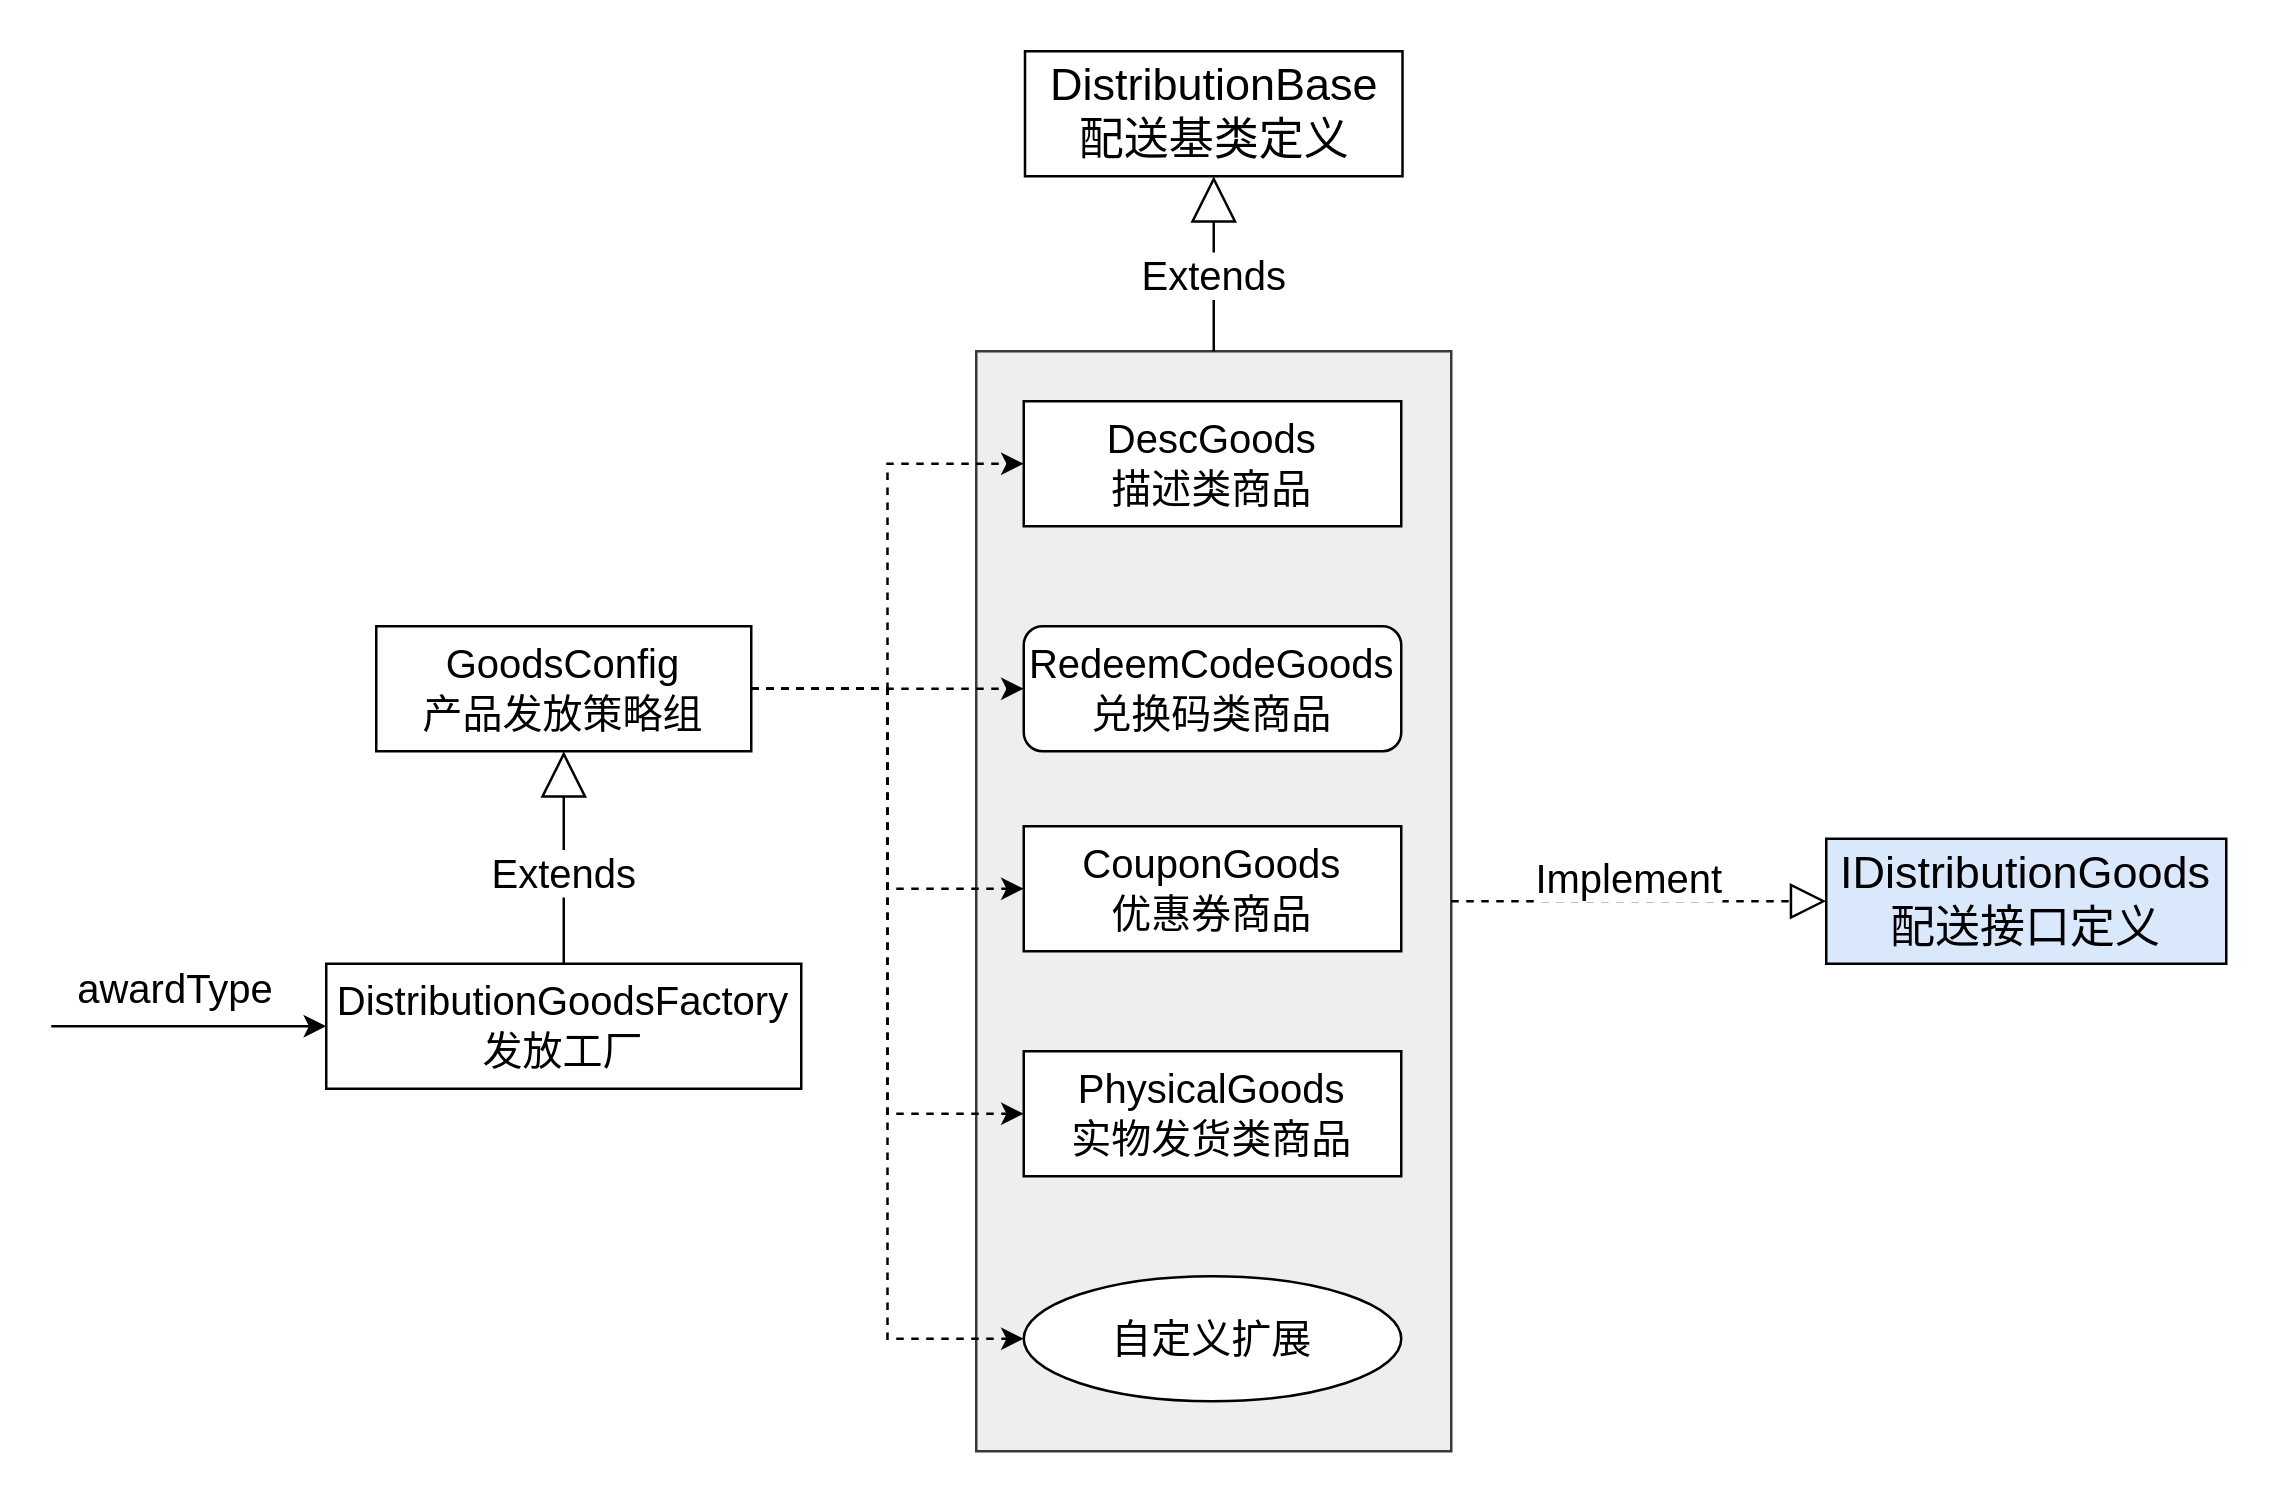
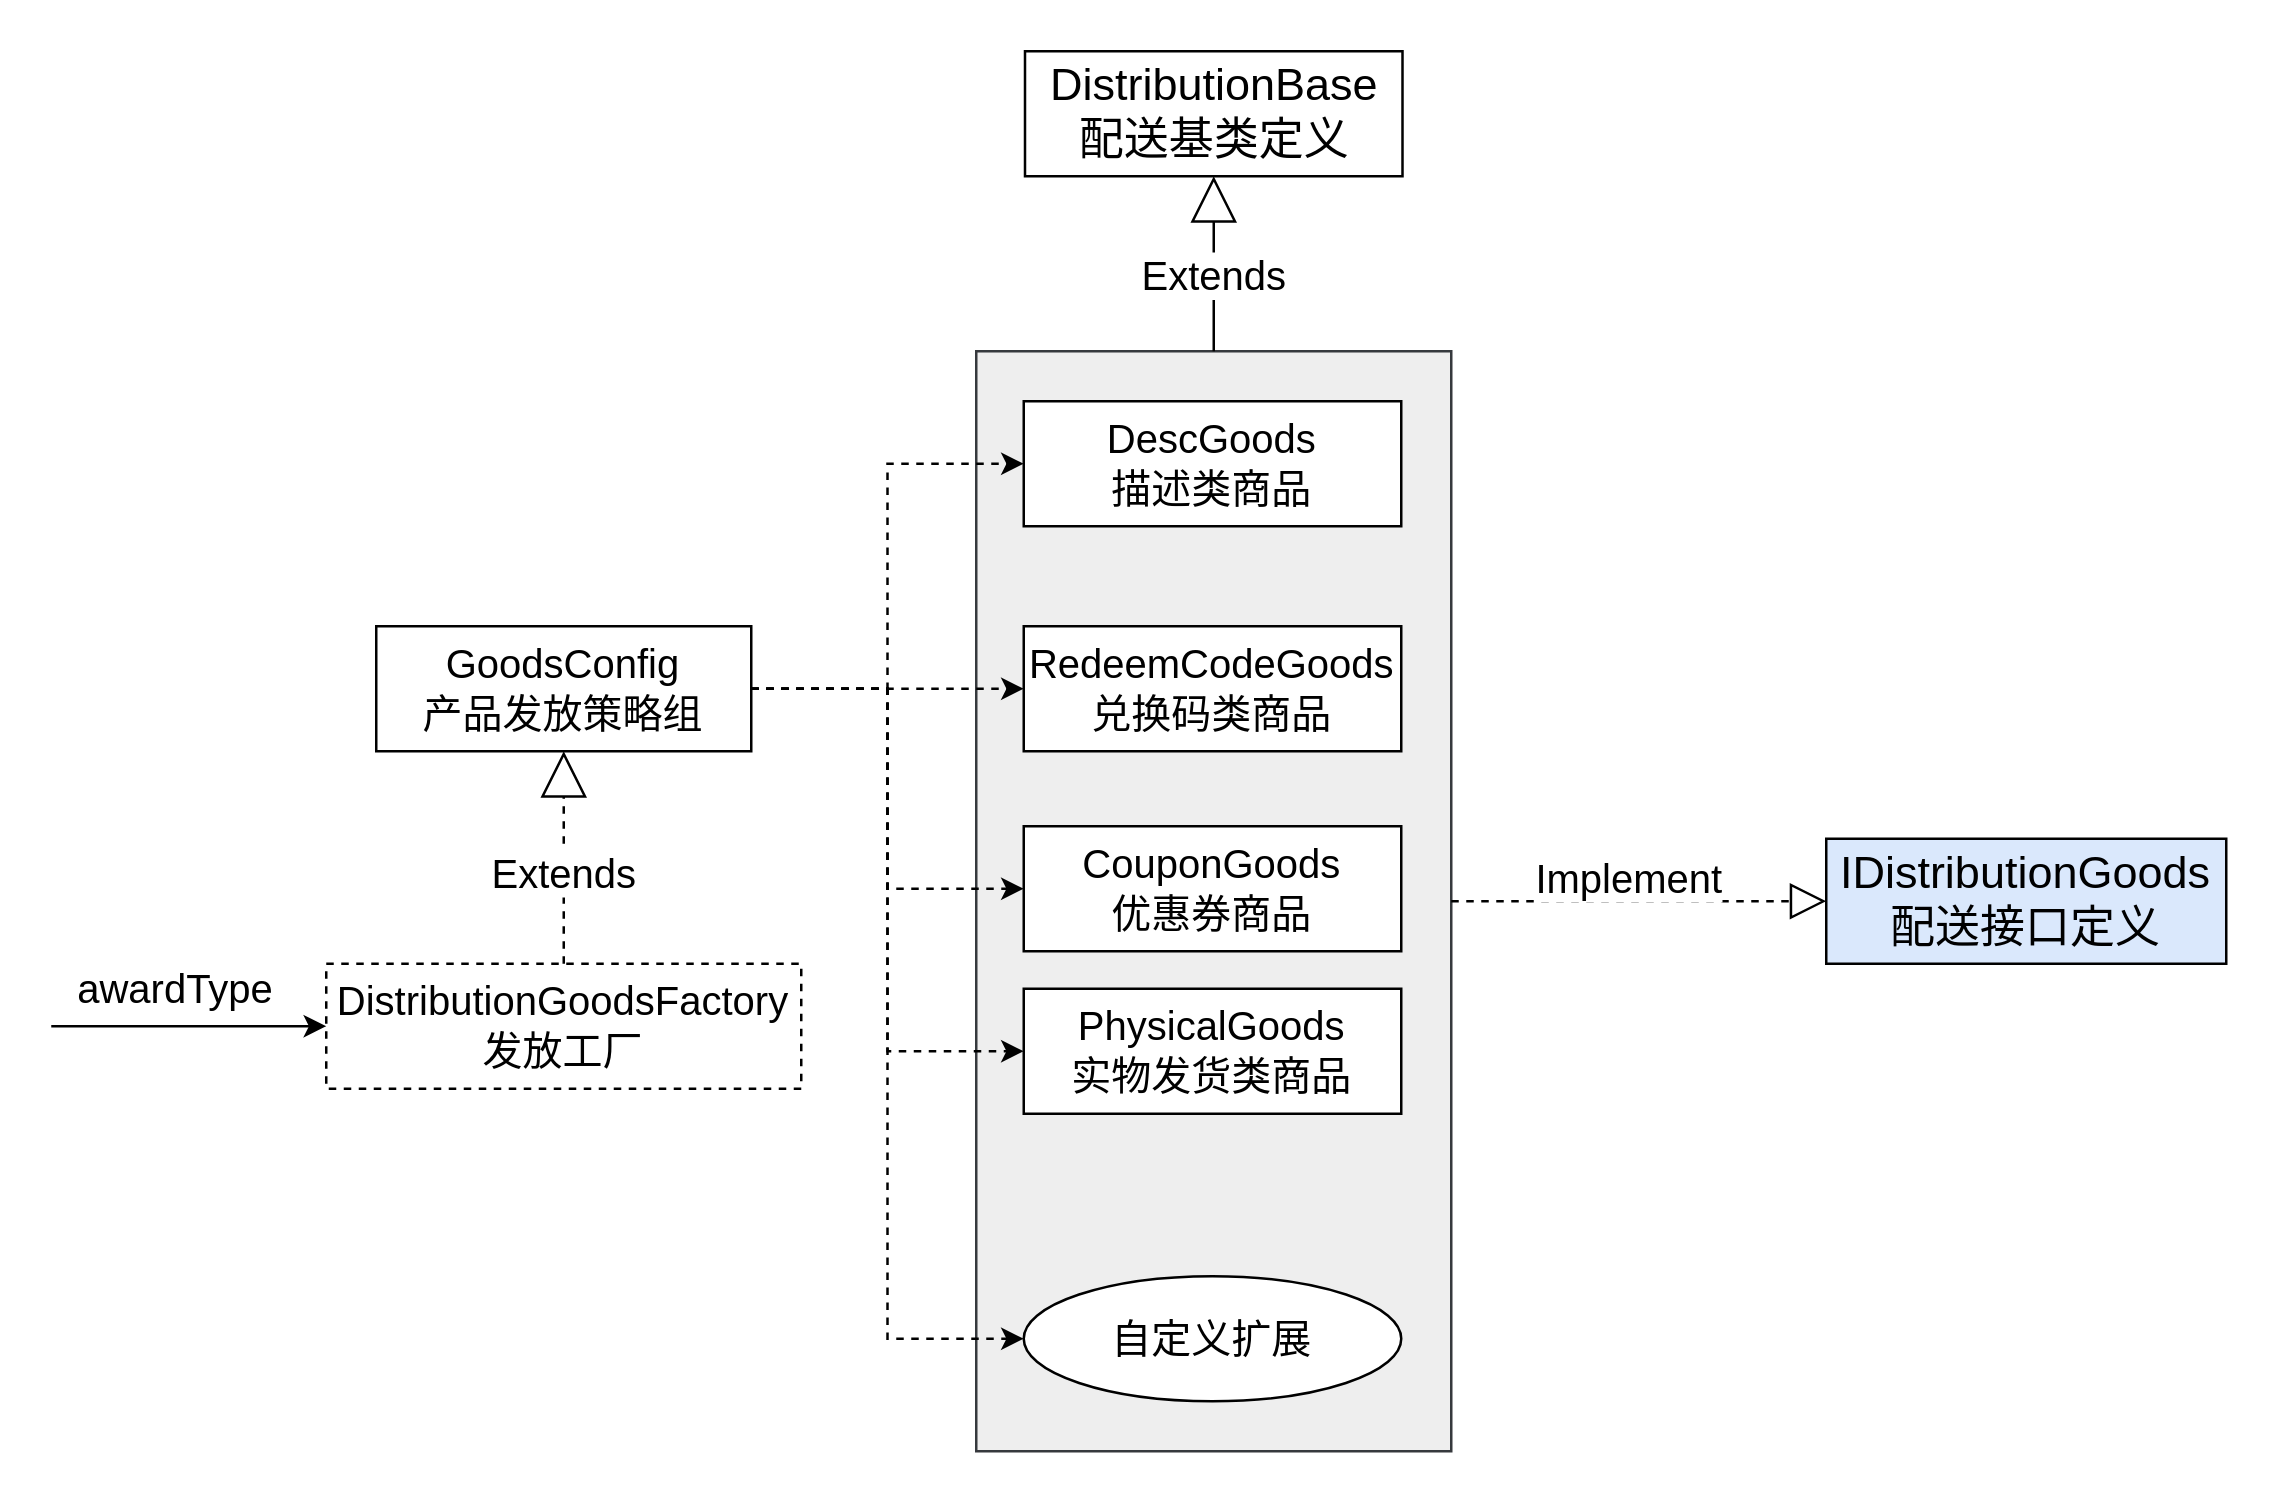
(1213, 689) -> (1213, 689)
(564, 933) -> (564, 933)
(564, 1026) -> (564, 1026)
(1213, 1114) -> (1213, 1051)
